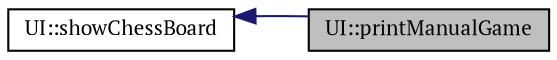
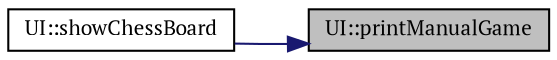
(282, 16) -> (261, 44)
